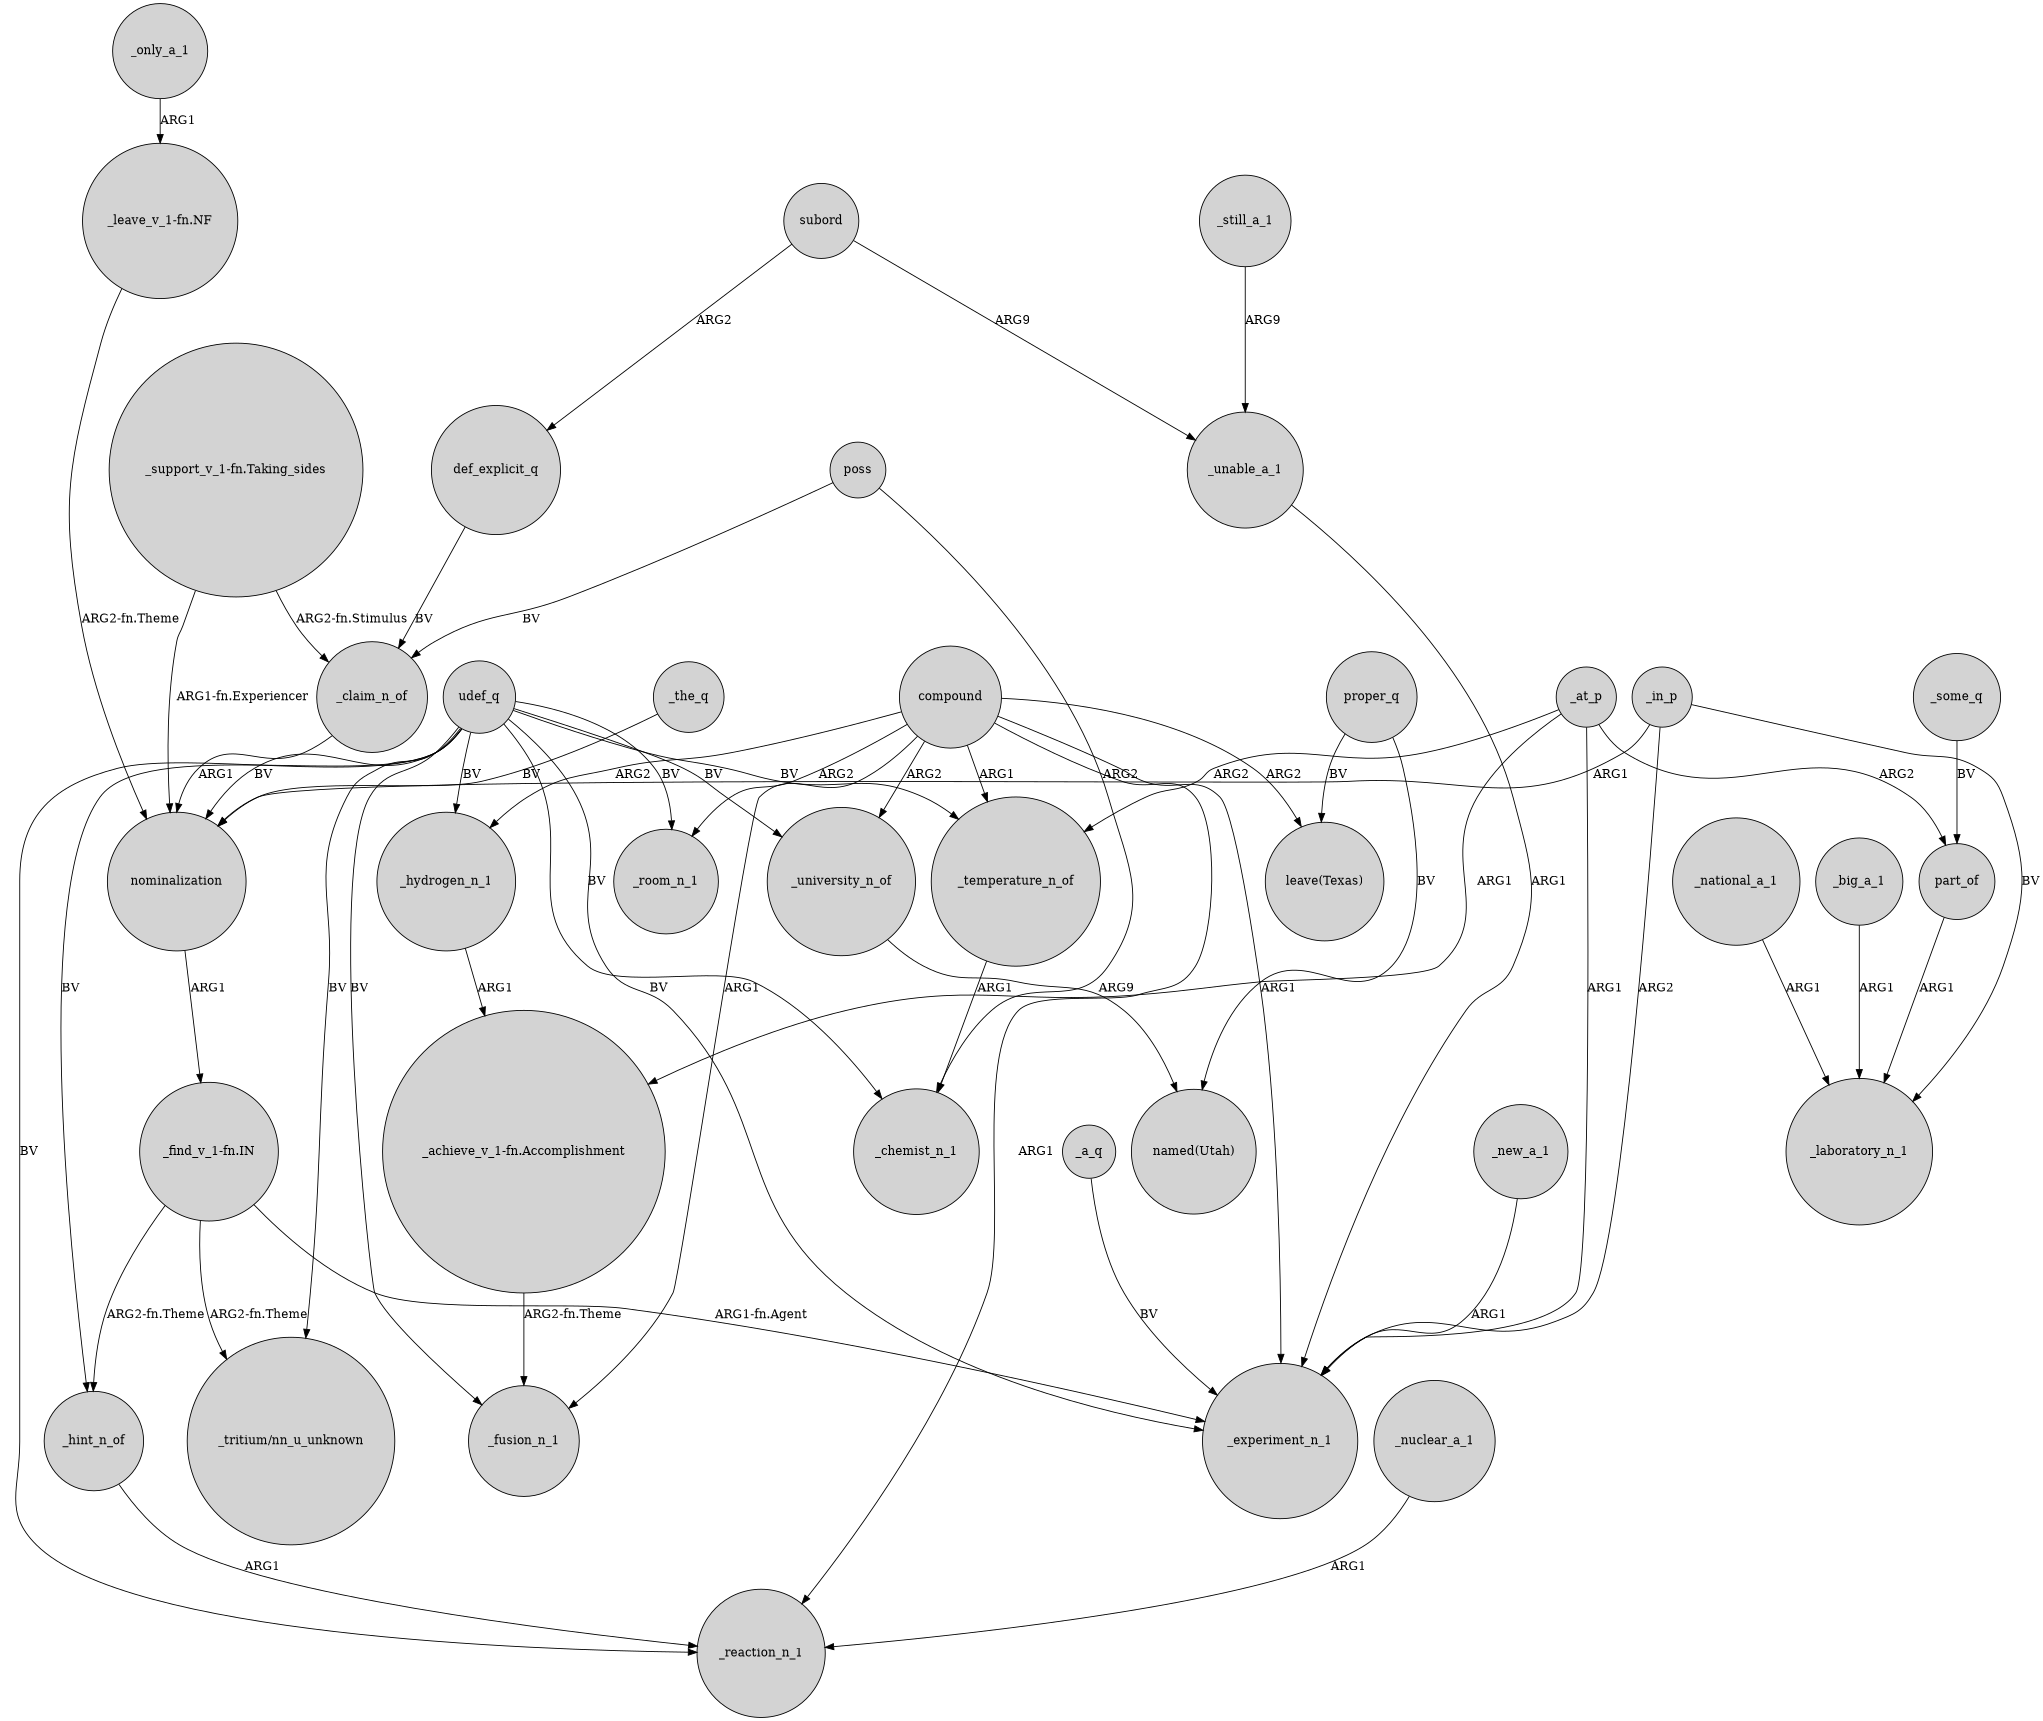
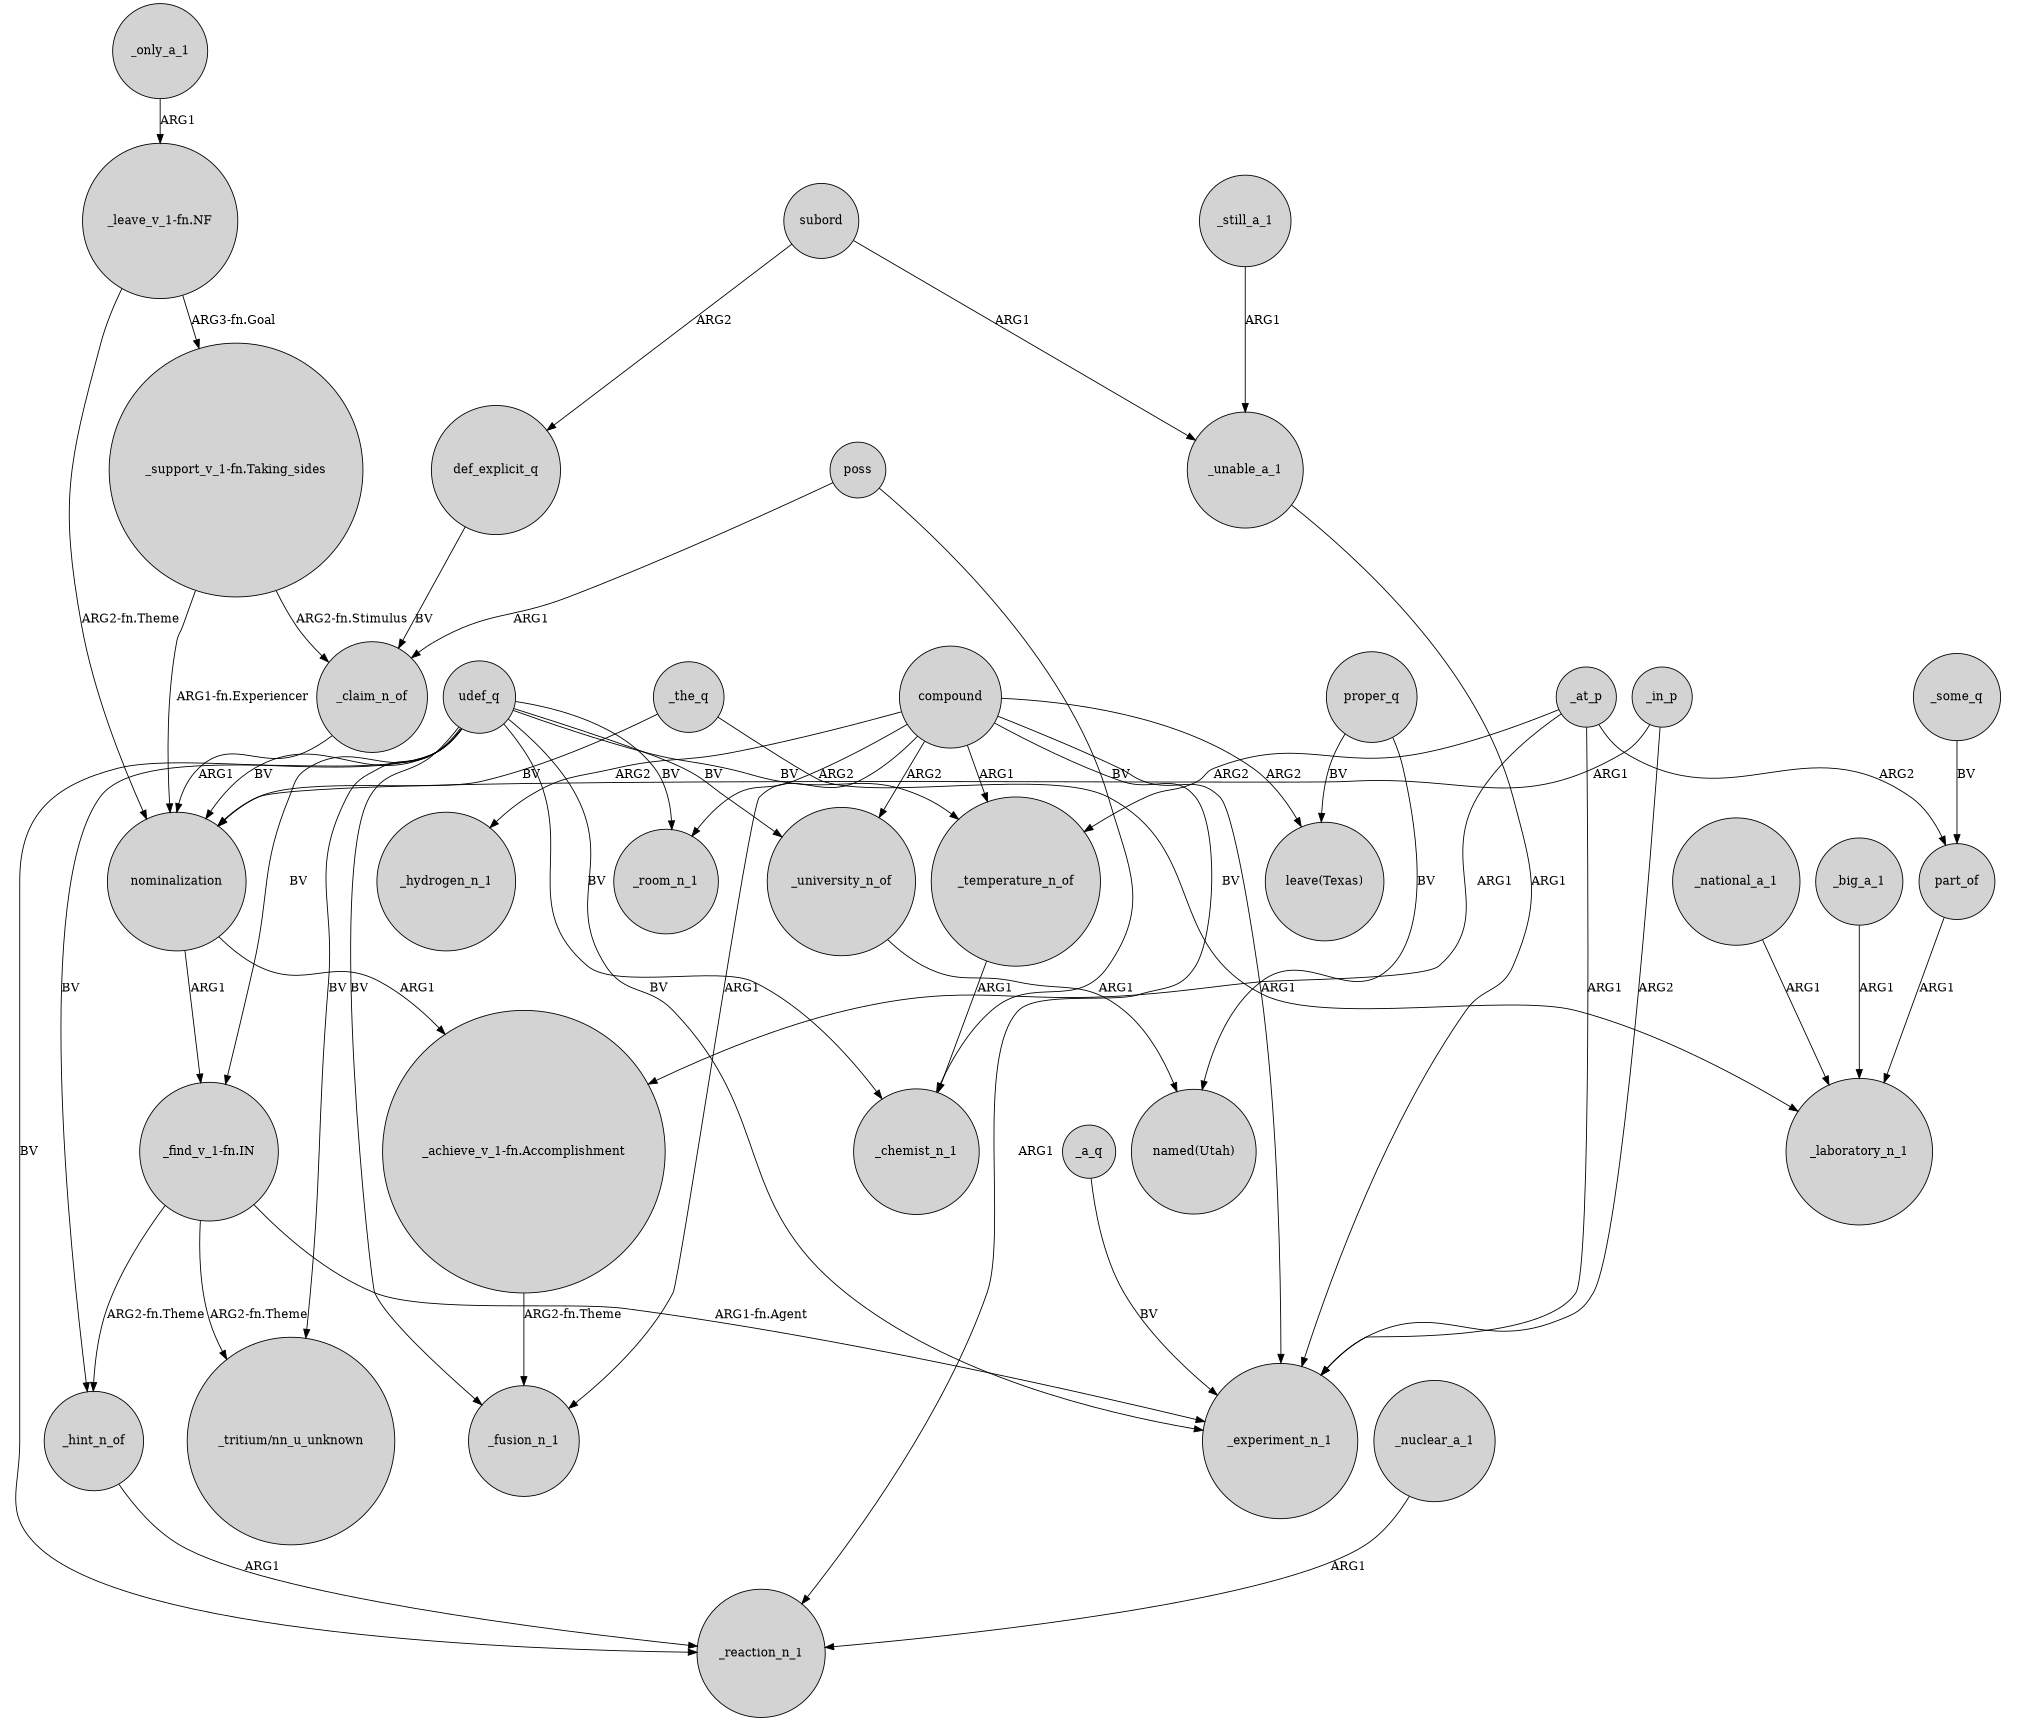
none -> (190, 318)
(1013, 321) -> (1013, 321)
(1263, 321) -> (1263, 321)
(531, 619) -> (531, 619)
(463, 768) -> (276, 836)
(1121, 775) -> (1121, 775)
(2002, 795) -> (1218, 958)
(474, 978) -> (338, 972)
(1117, 988) -> (1117, 988)
(1521, 1152) -> none
